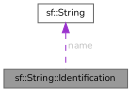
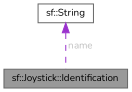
(66, 79) -> (66, 79)
